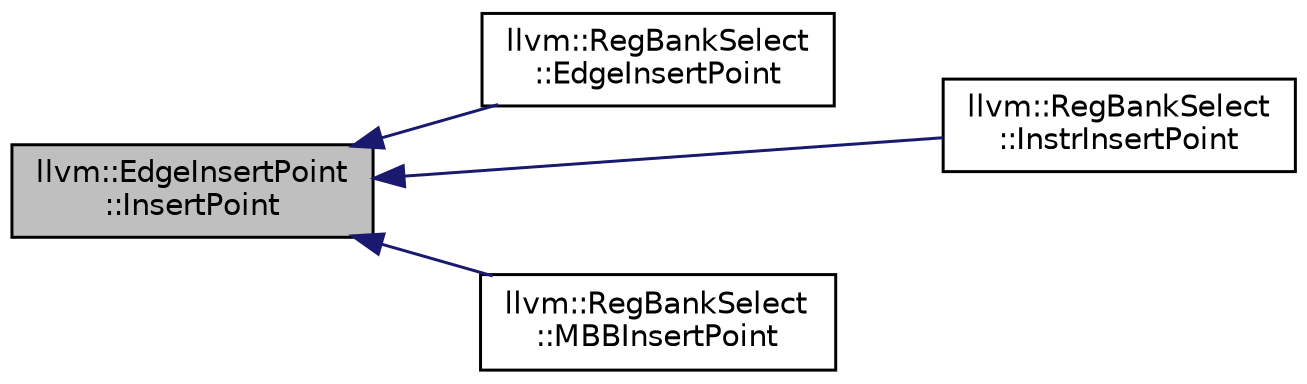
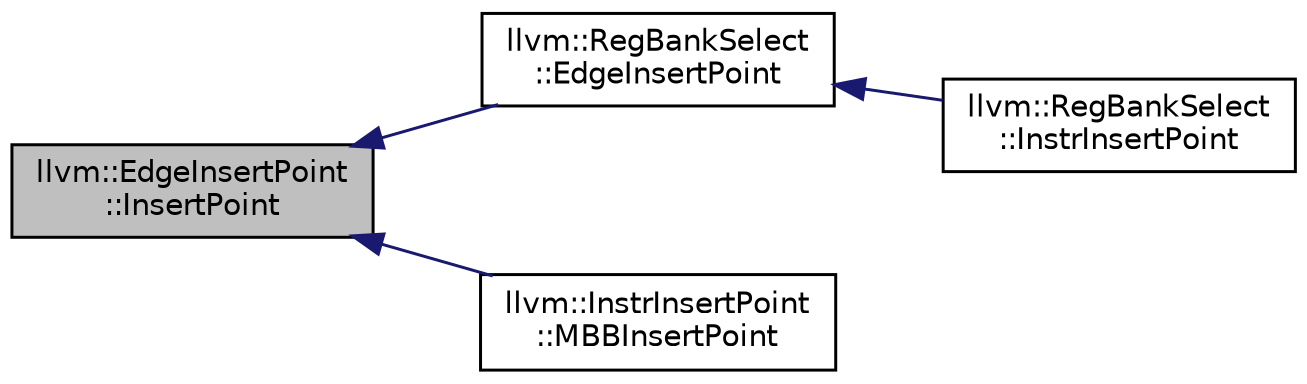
(674, 157) -> (904, 95)
(658, 322) -> (658, 322)
